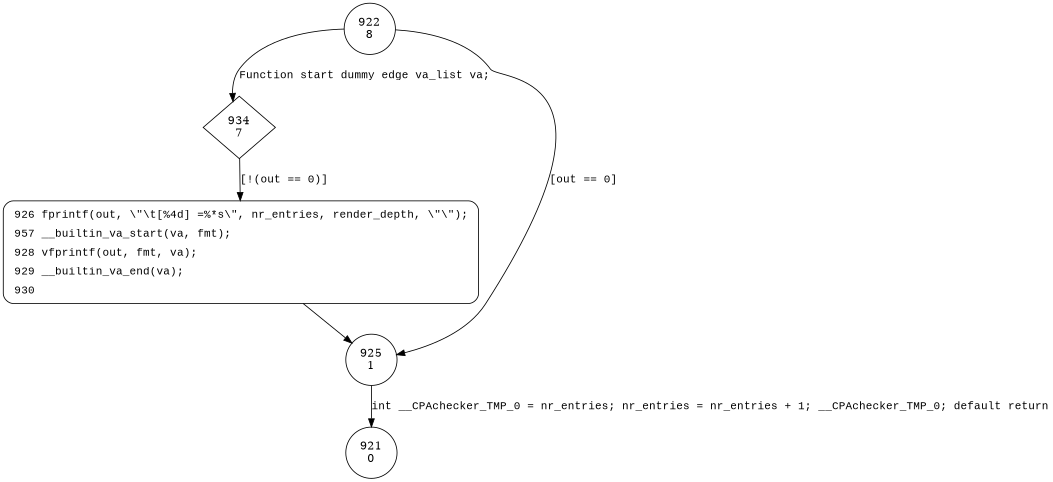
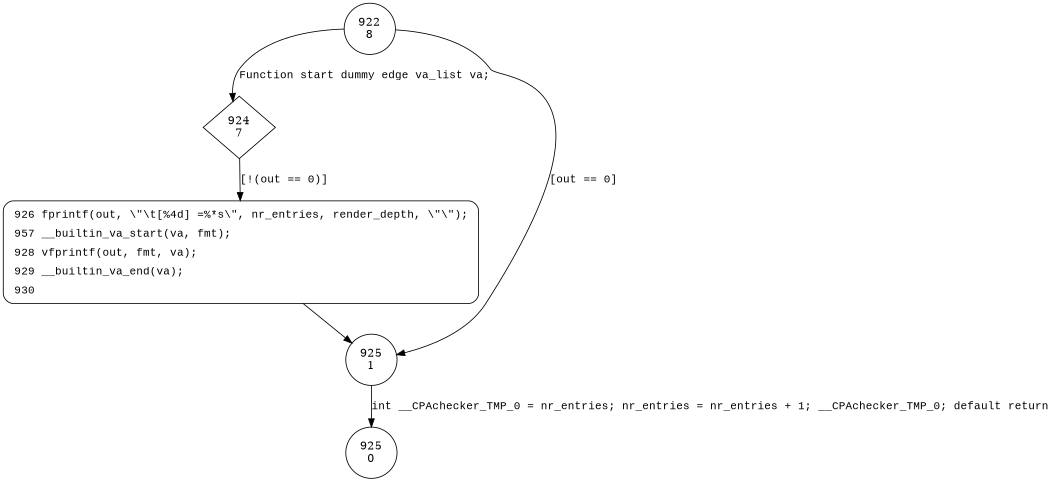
(239, 127) -> (239, 127)
(371, 453) -> (371, 453)
